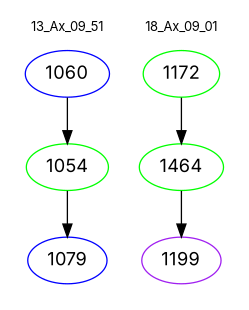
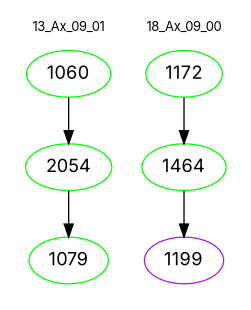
(67, 28) -> (69, 28)
(181, 28) -> (184, 28)
(67, 74) -> (69, 74)
(67, 167) -> (69, 167)
(67, 260) -> (69, 260)
